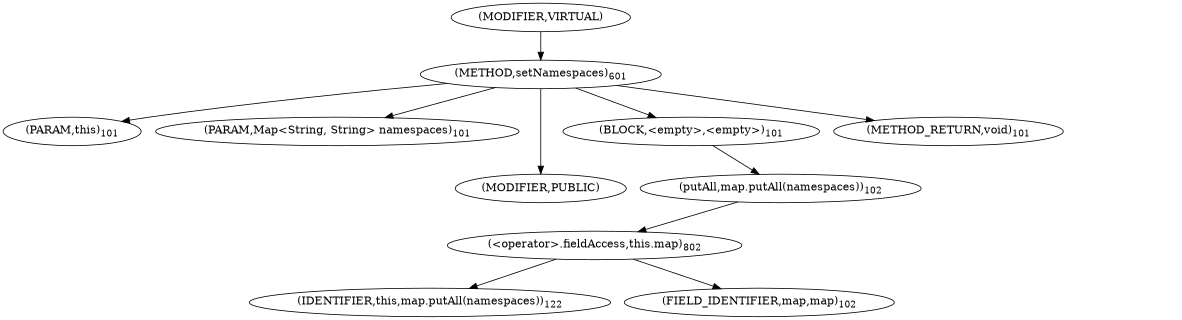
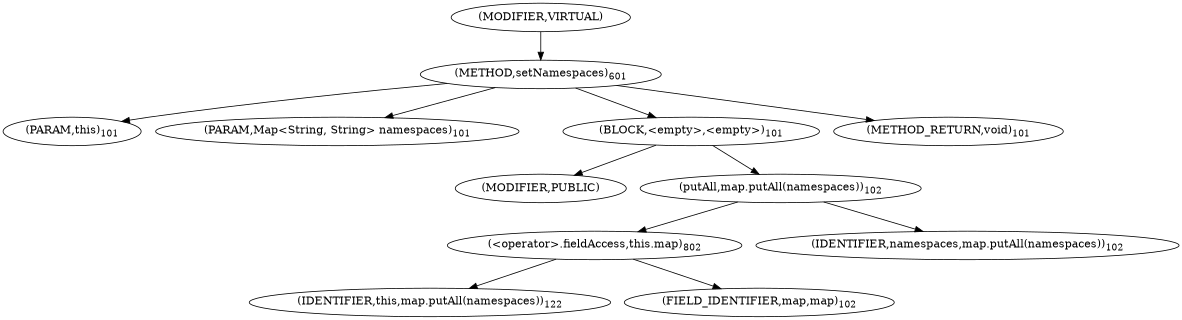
(541, 127) -> (619, 159)
none -> (967, 245)
